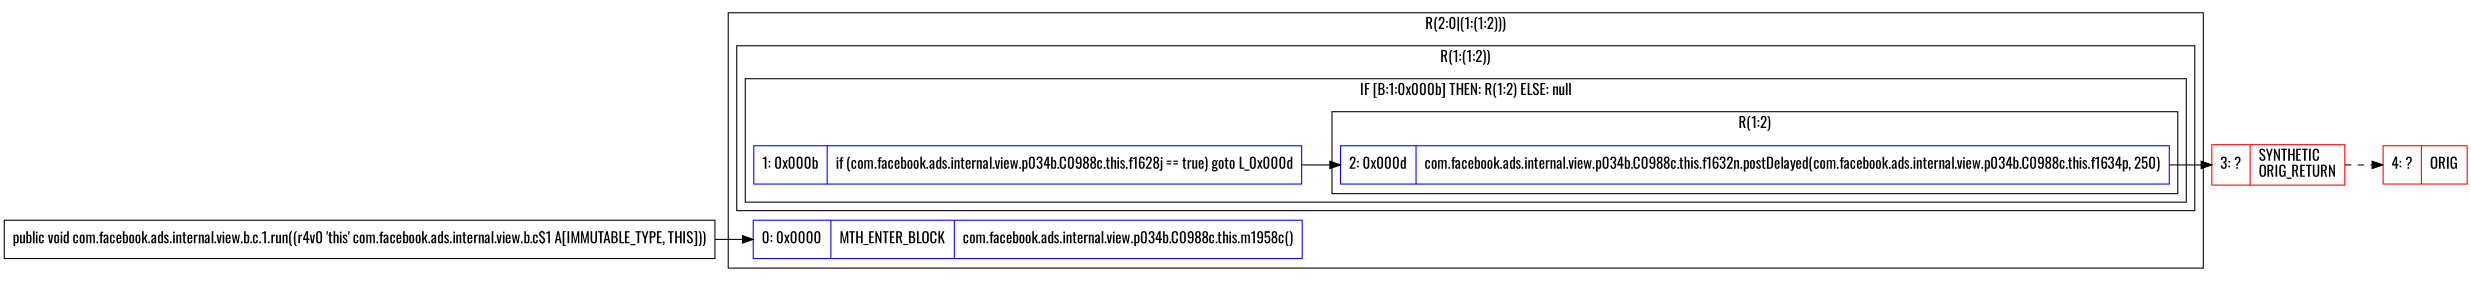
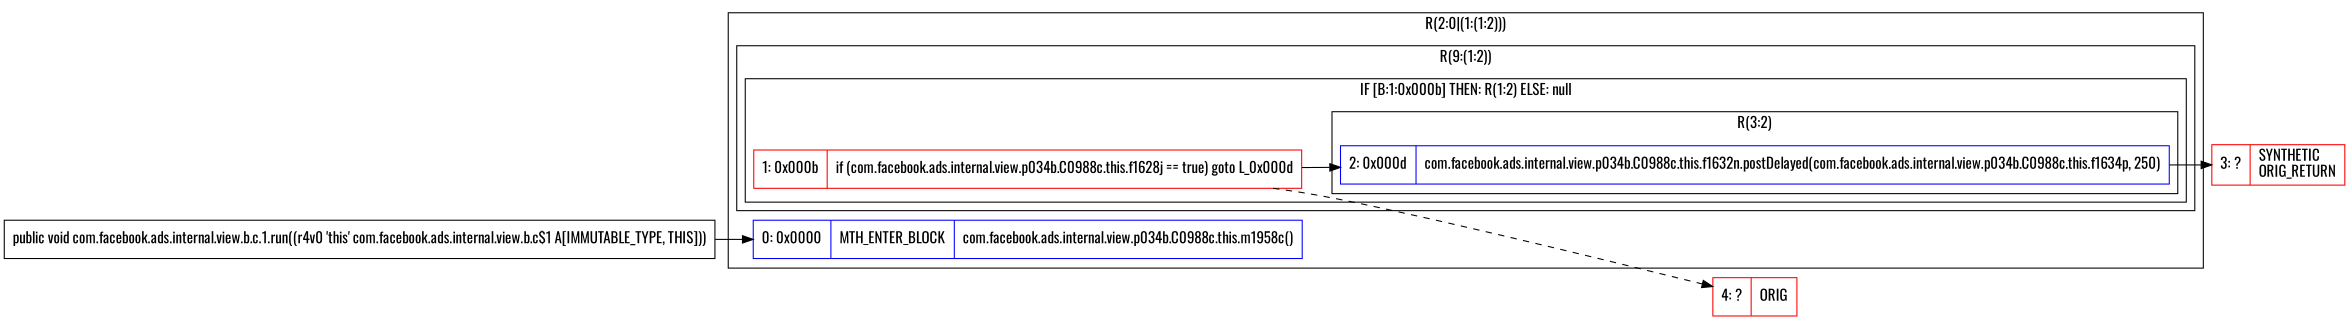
(1466, 58) -> (1466, 58)
(1755, 124) -> (1755, 124)
(1028, 165) -> (1028, 169)
(2358, 165) -> (1488, 232)
